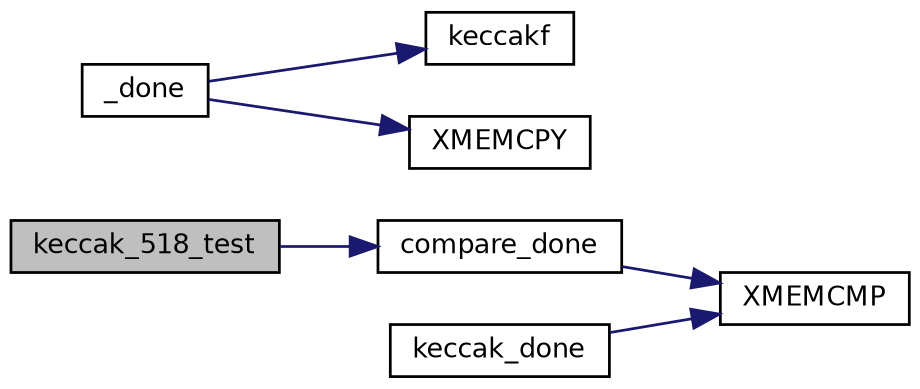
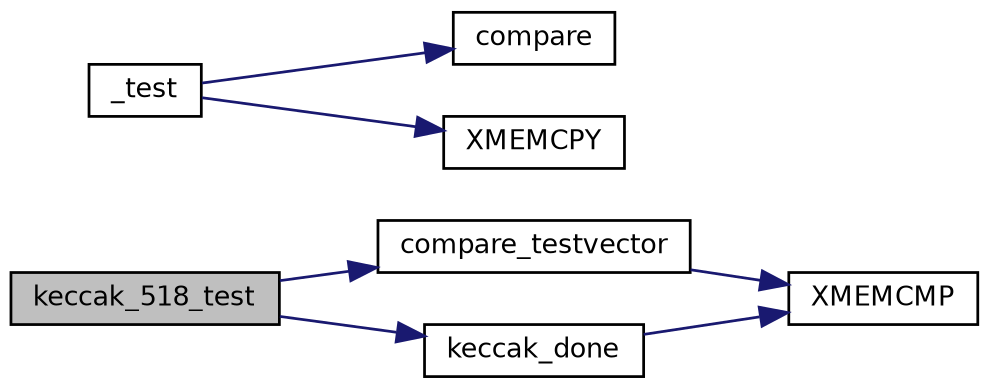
(500, 38) -> (534, 38)
(145, 90) -> (145, 90)
(500, 246) -> (534, 246)
none -> (338, 324)
